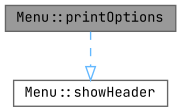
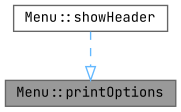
(91, 49) -> (91, 49)
